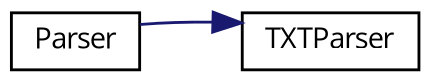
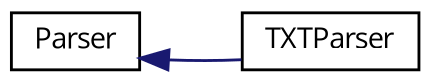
(176, 22) -> (205, 61)
